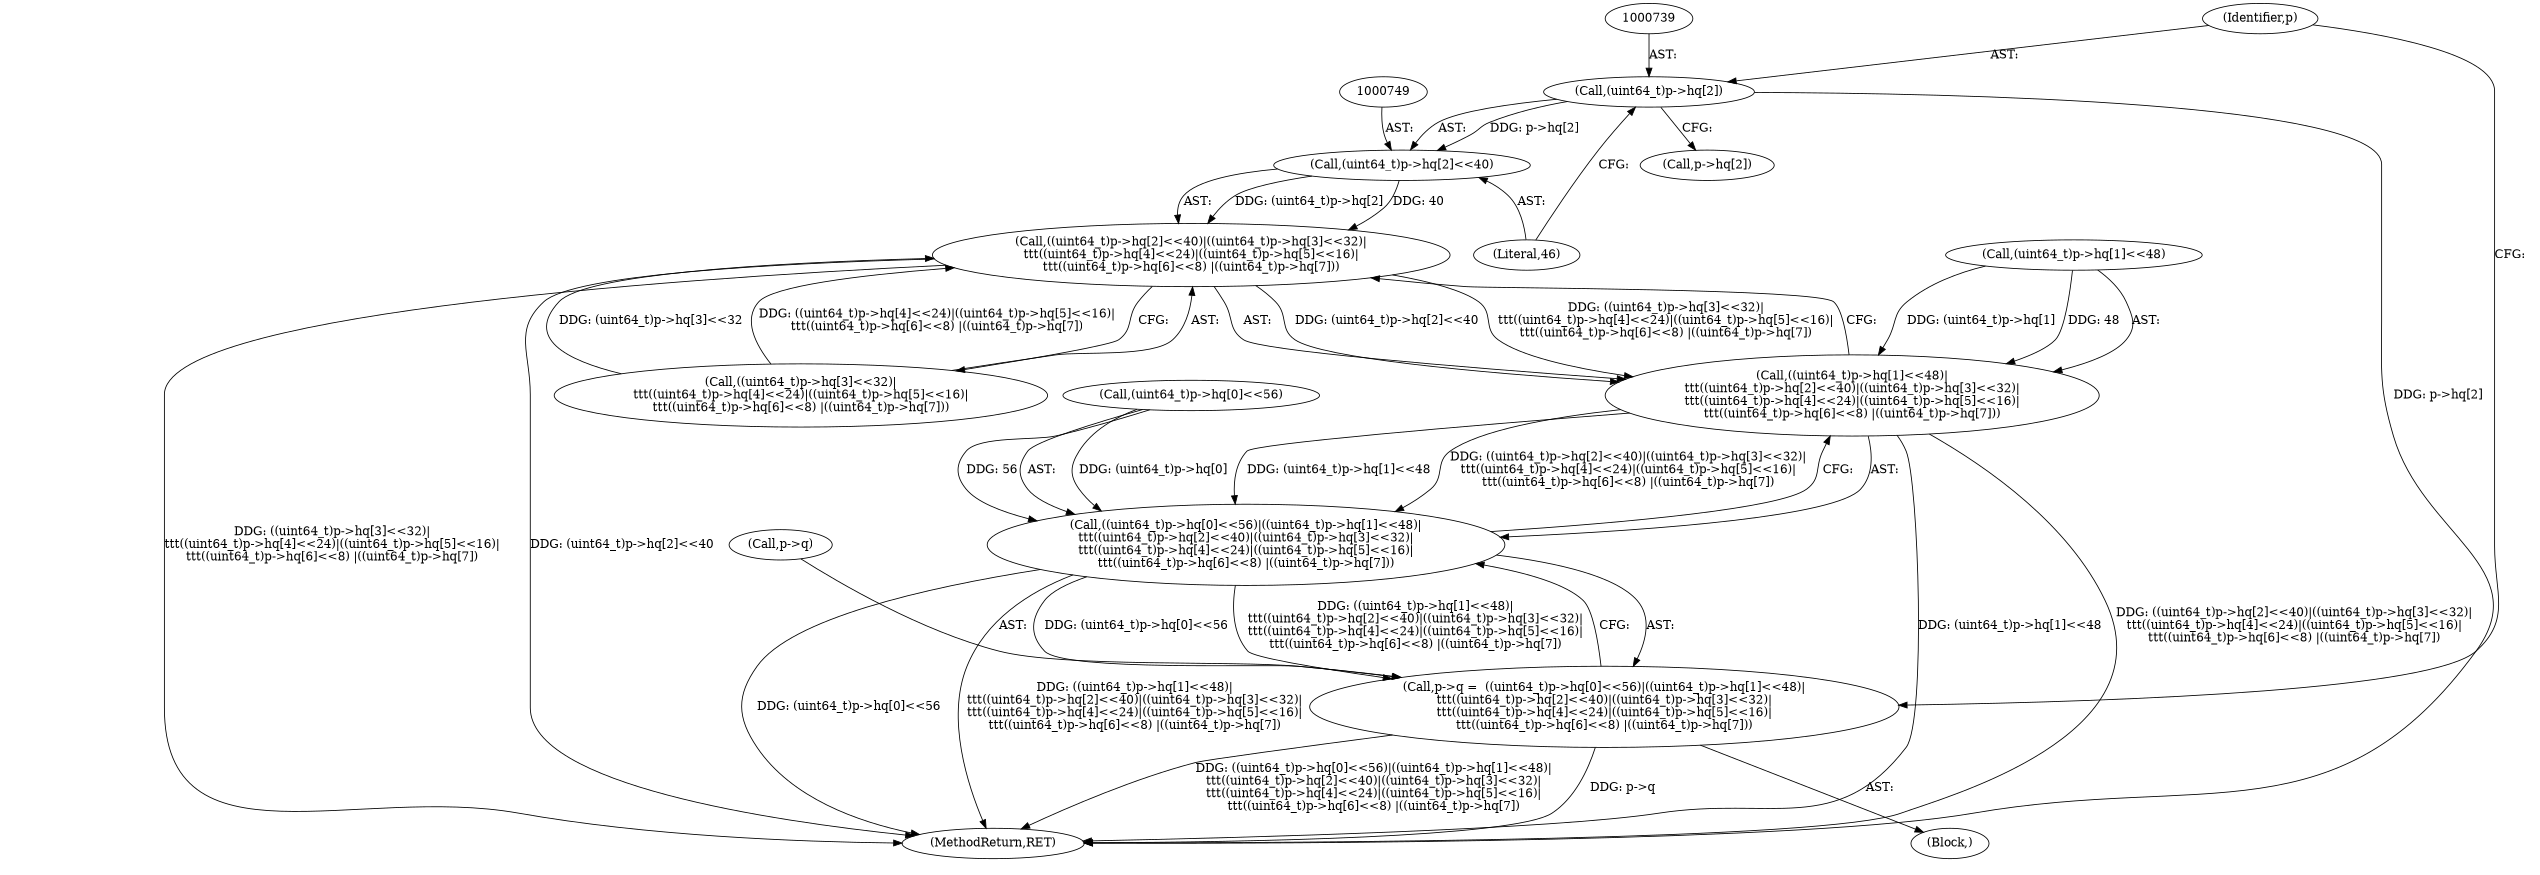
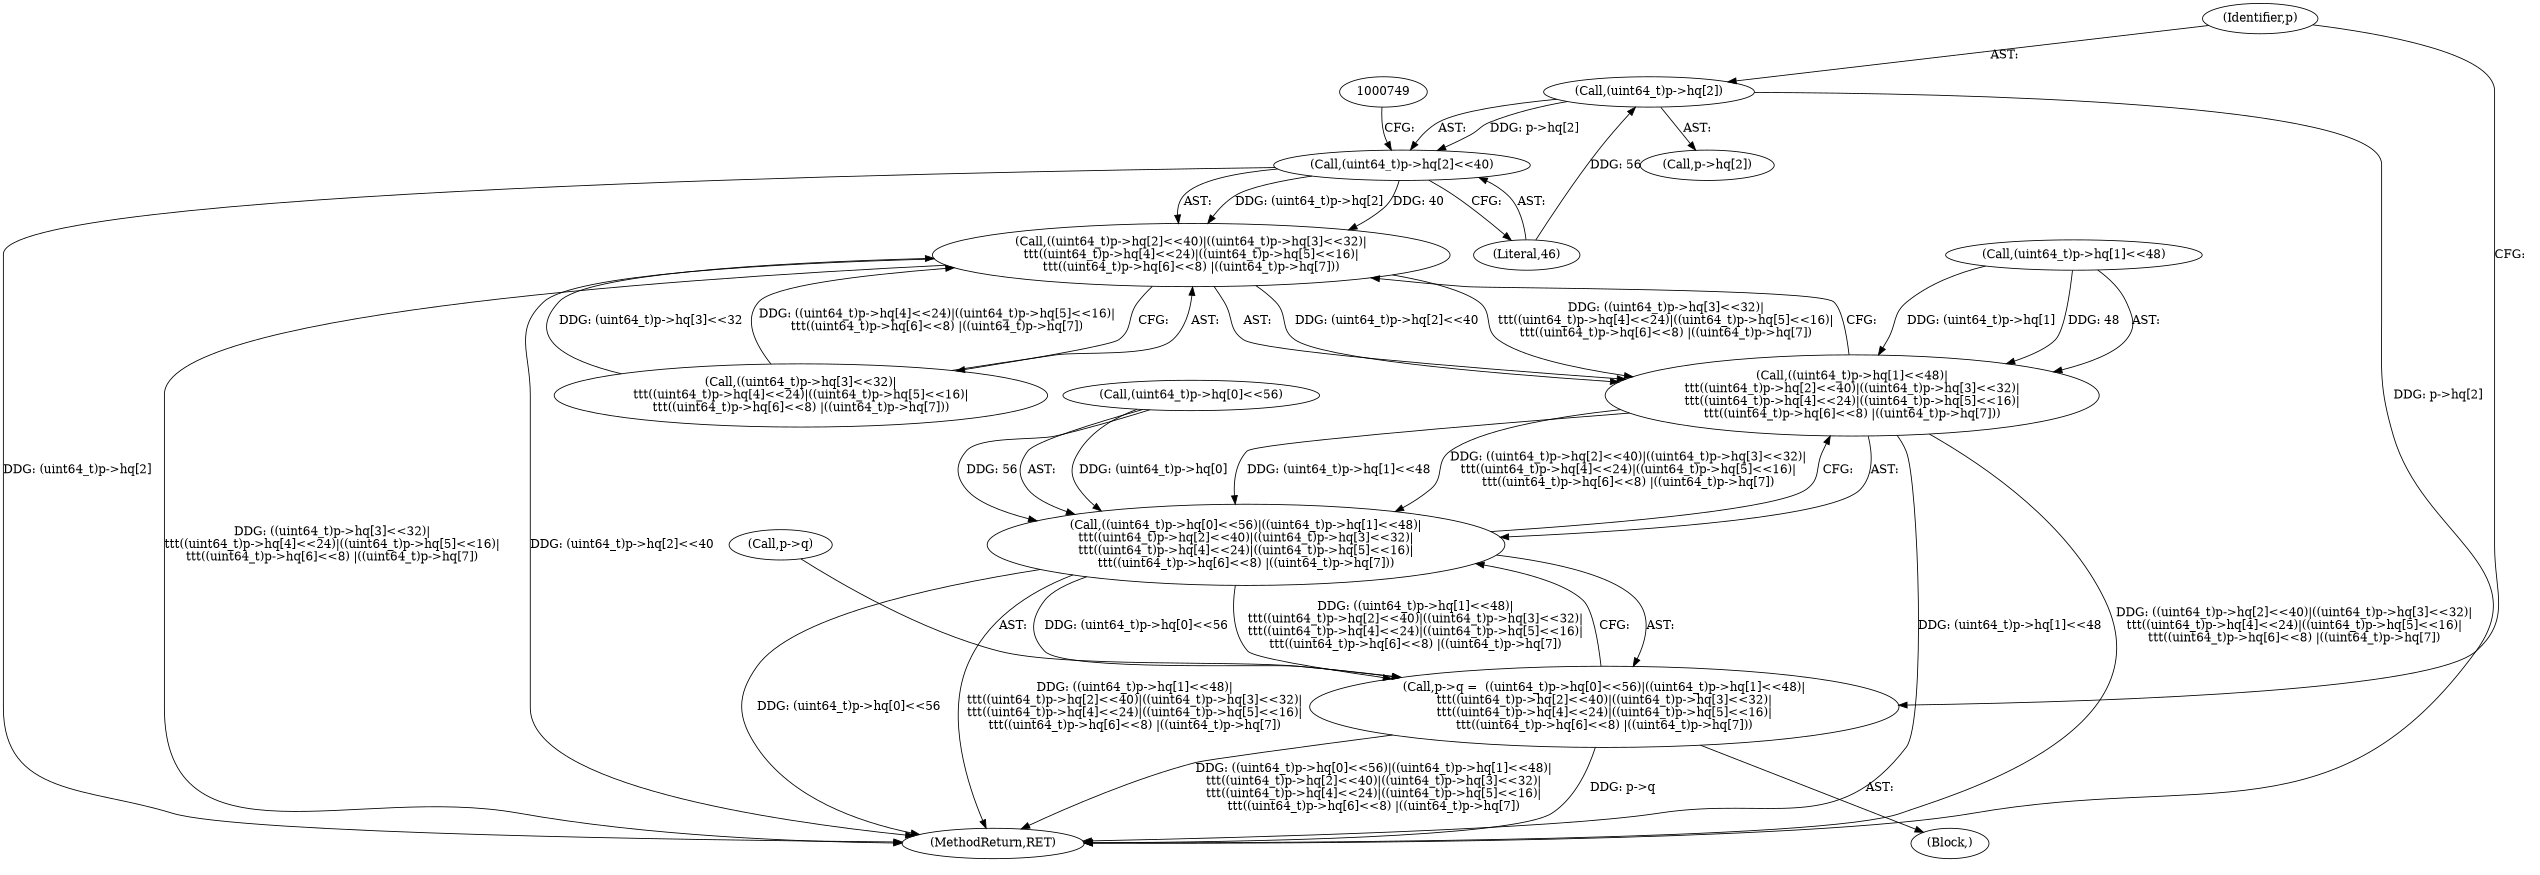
(1649, 19) -> none
(1402, 129) -> (1402, 129)
(1699, 129) -> (1699, 129)
(1616, 165) -> (1616, 165)
none -> (1468, 206)
none -> (3, 312)
